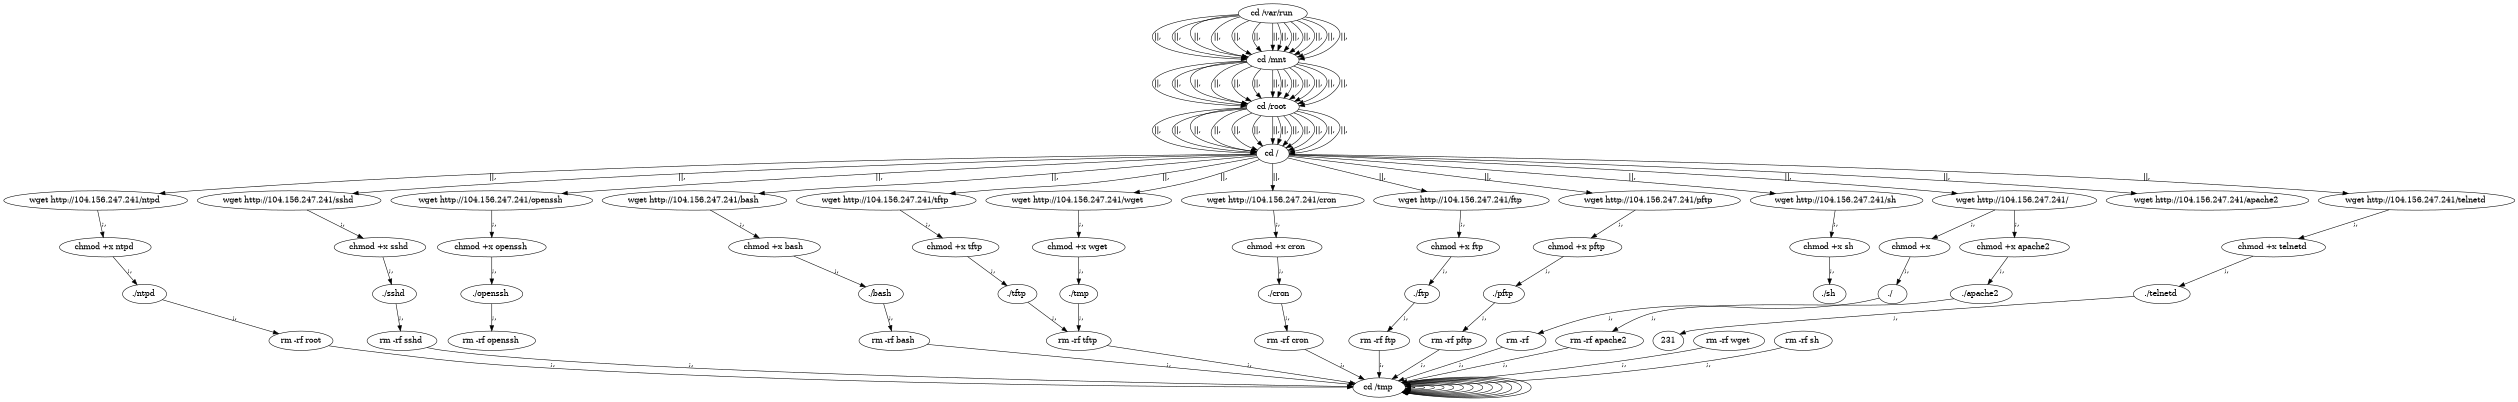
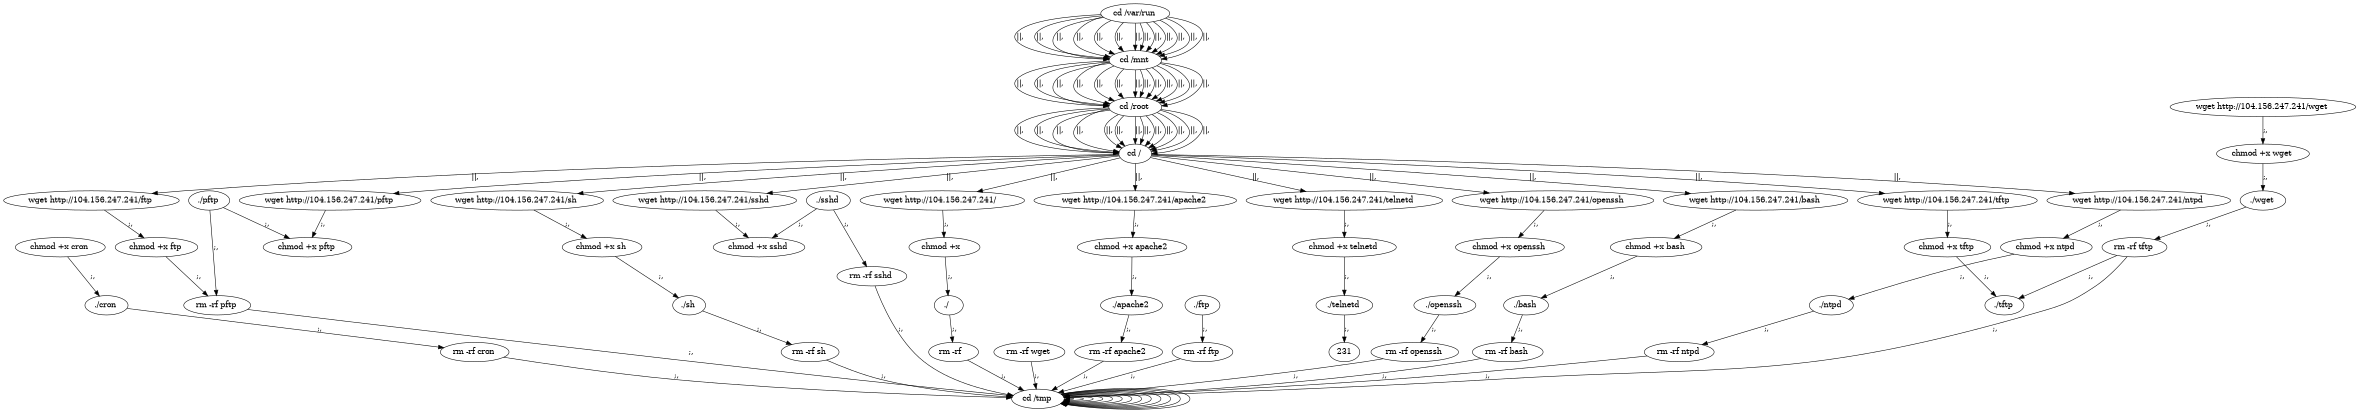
(1200, 179) -> none
(1273, 200) -> none
(2014, 221) -> (1134, 221)
(386, 268) -> (797, 222)
(1442, 269) -> (185, 274)
(1542, 270) -> (254, 222)
(1079, 294) -> (2263, 200)
(1045, 315) -> (2070, 276)
none -> (745, 327)
(301, 341) -> (1679, 352)
none -> (1226, 379)
